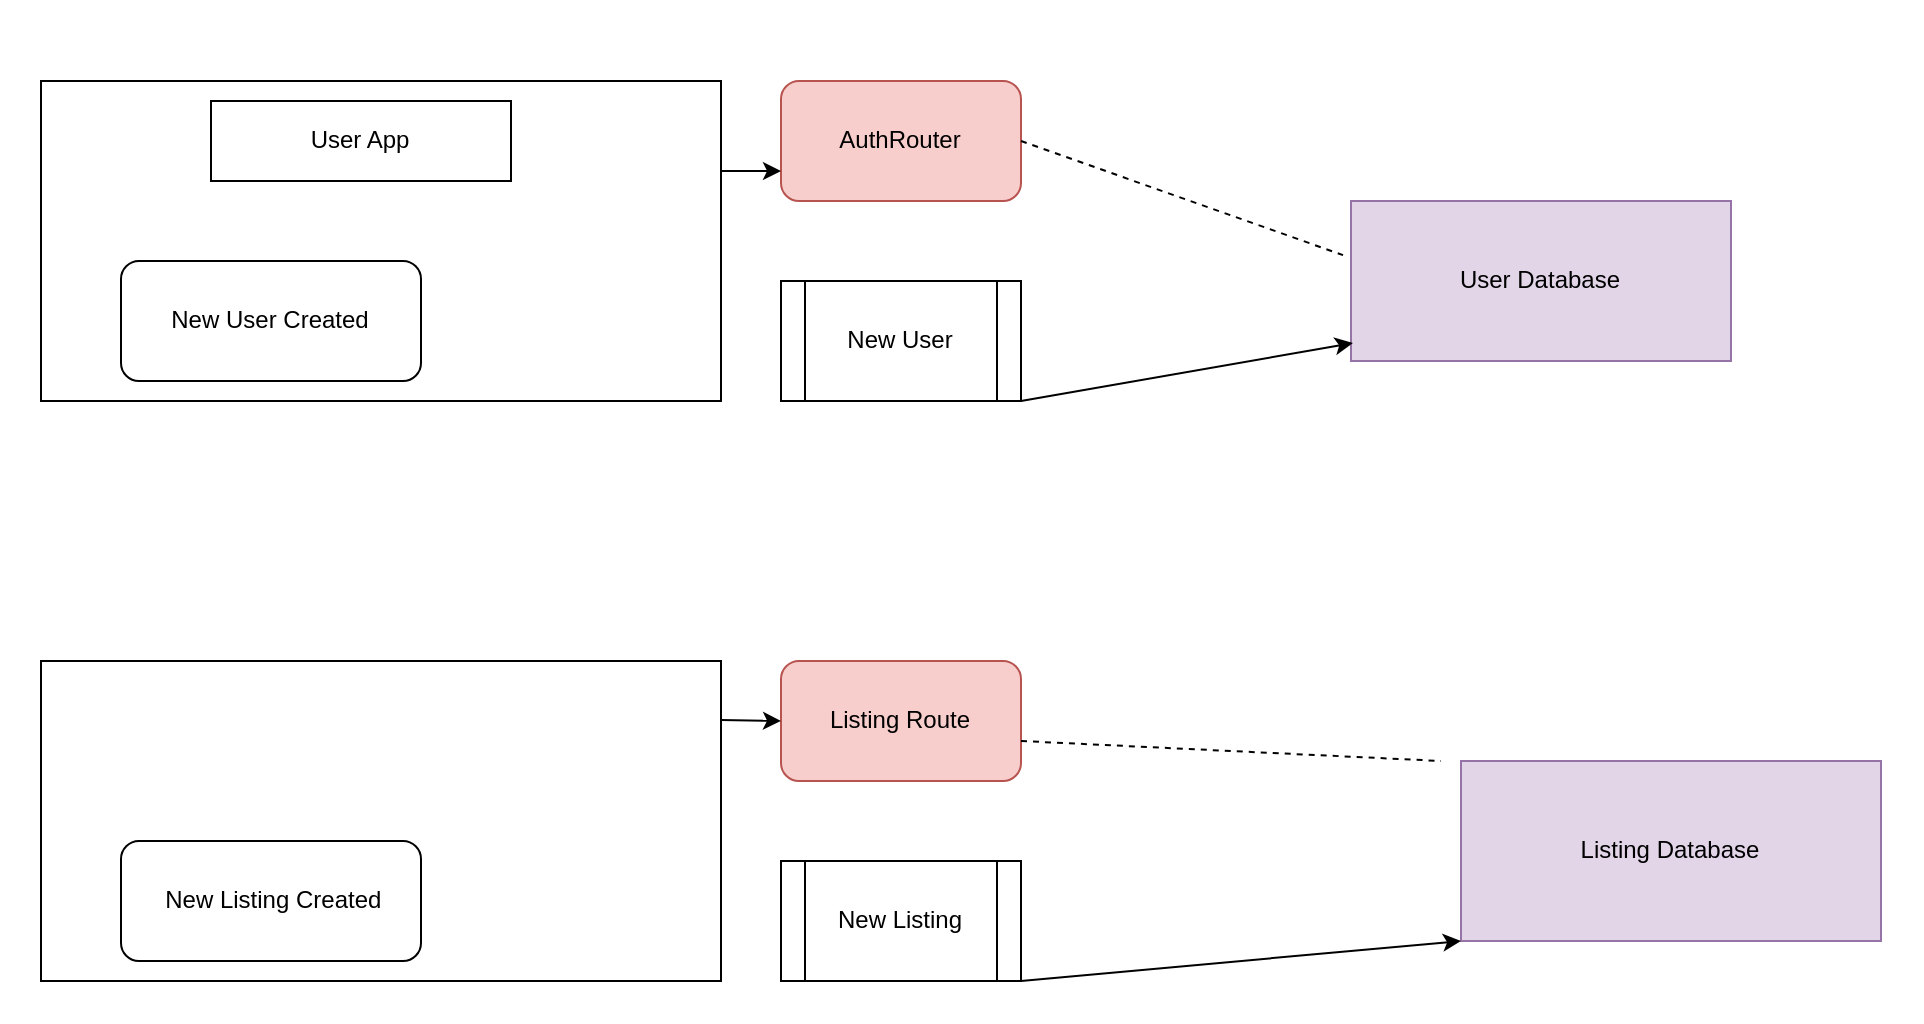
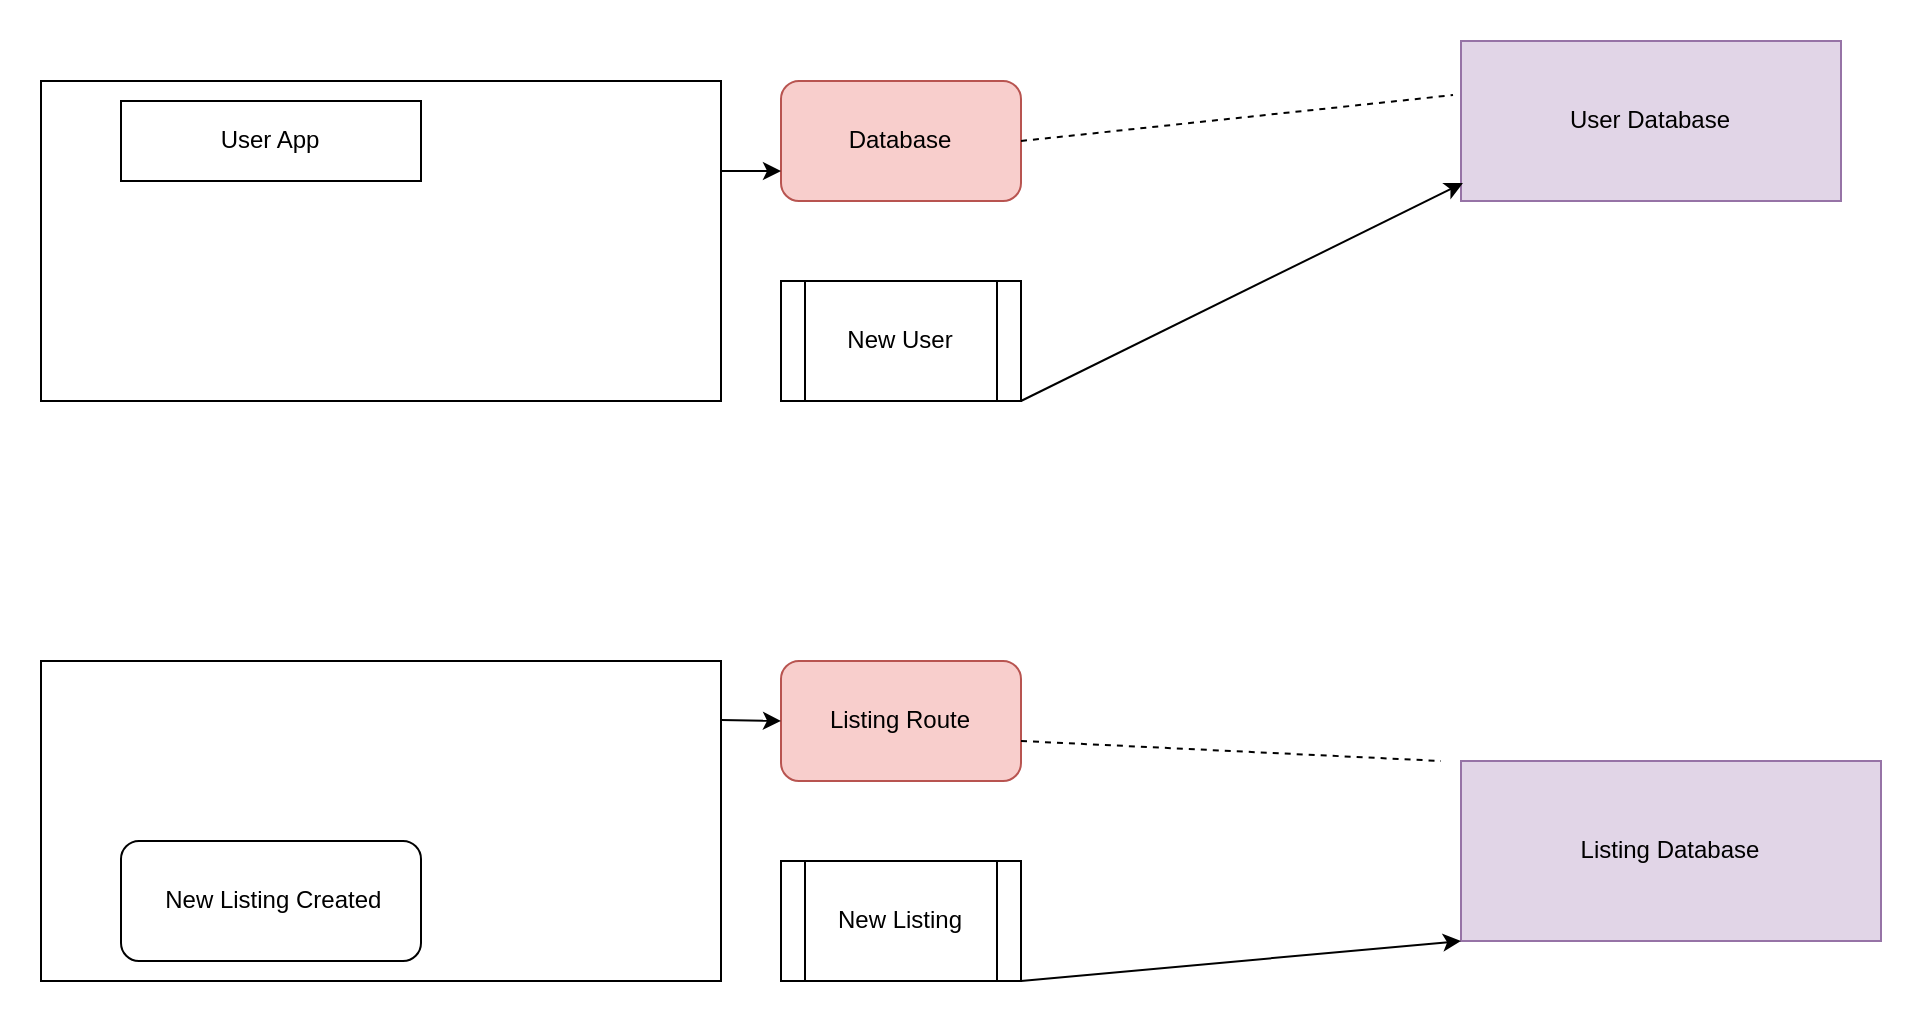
(361, 141) -> (271, 141)
(901, 141) -> (901, 141)
(1541, 281) -> (1651, 121)
(271, 321) -> none
